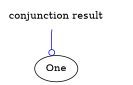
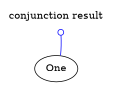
(51, 40) -> (61, 45)
